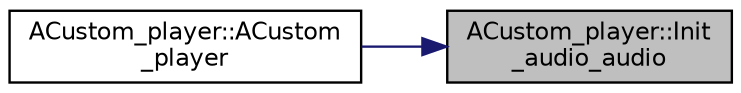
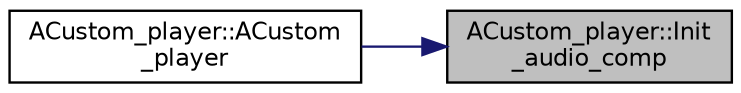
(590, 47) -> (590, 47)
